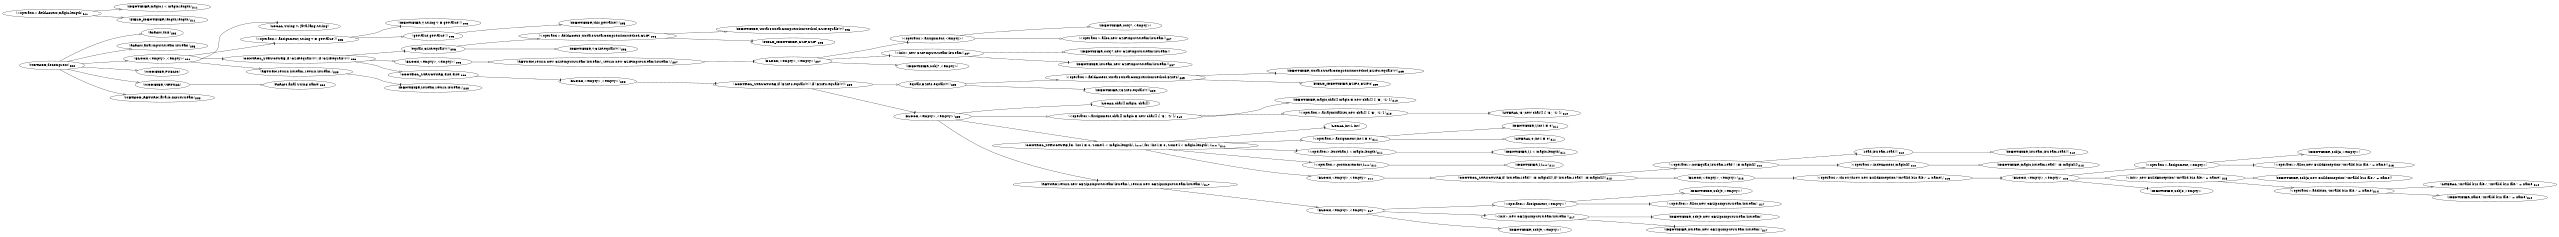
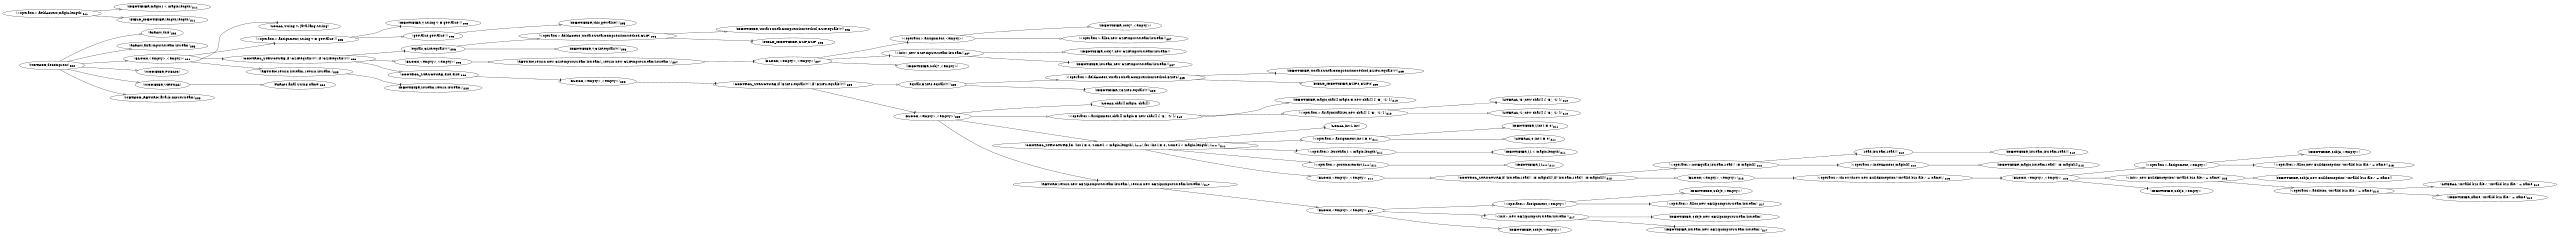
none -> (1535, 113)
